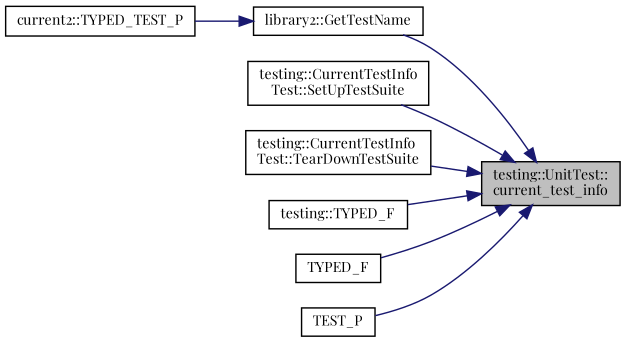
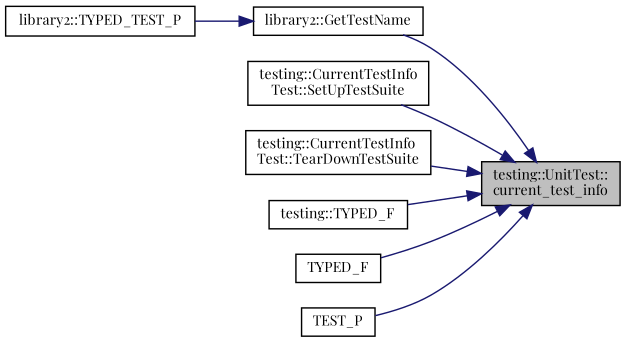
(100, 21) -> (100, 21)
